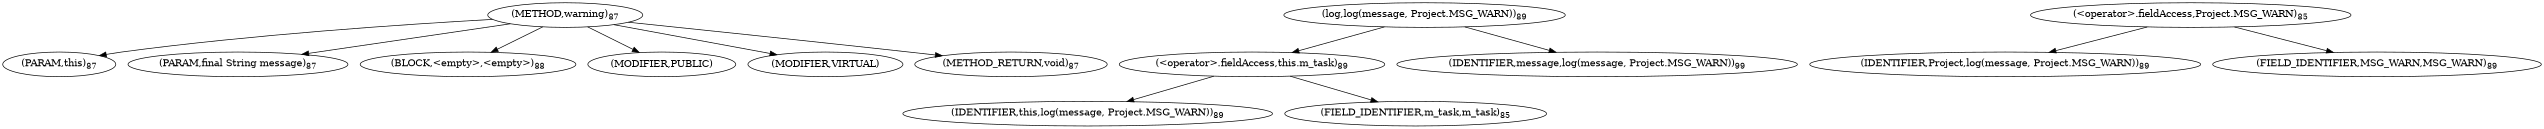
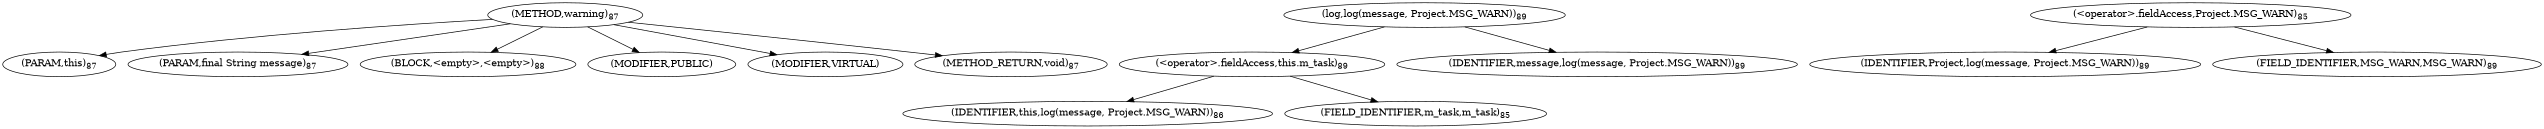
(1740, 63) -> (1740, 63)
(1219, 113) -> (1219, 113)
